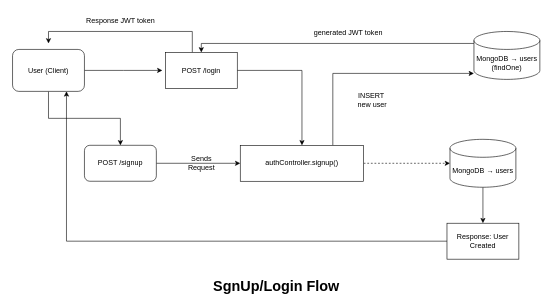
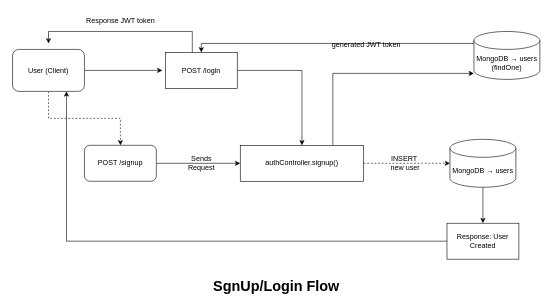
(348, 33) -> (366, 45)
(372, 101) -> (405, 164)
(82, 119) -> (82, 119)
